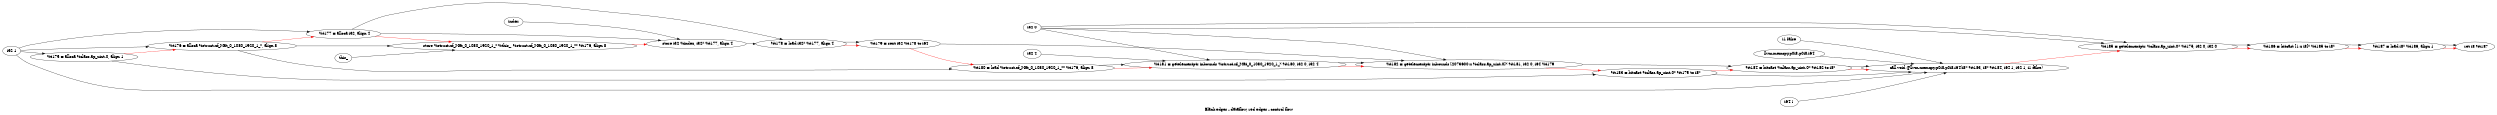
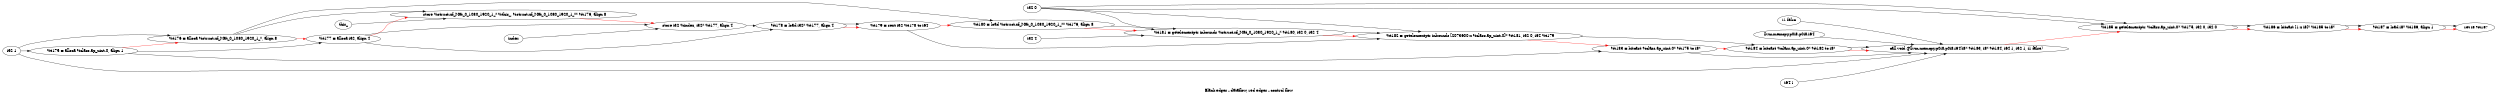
(162, 31) -> (228, 50)
